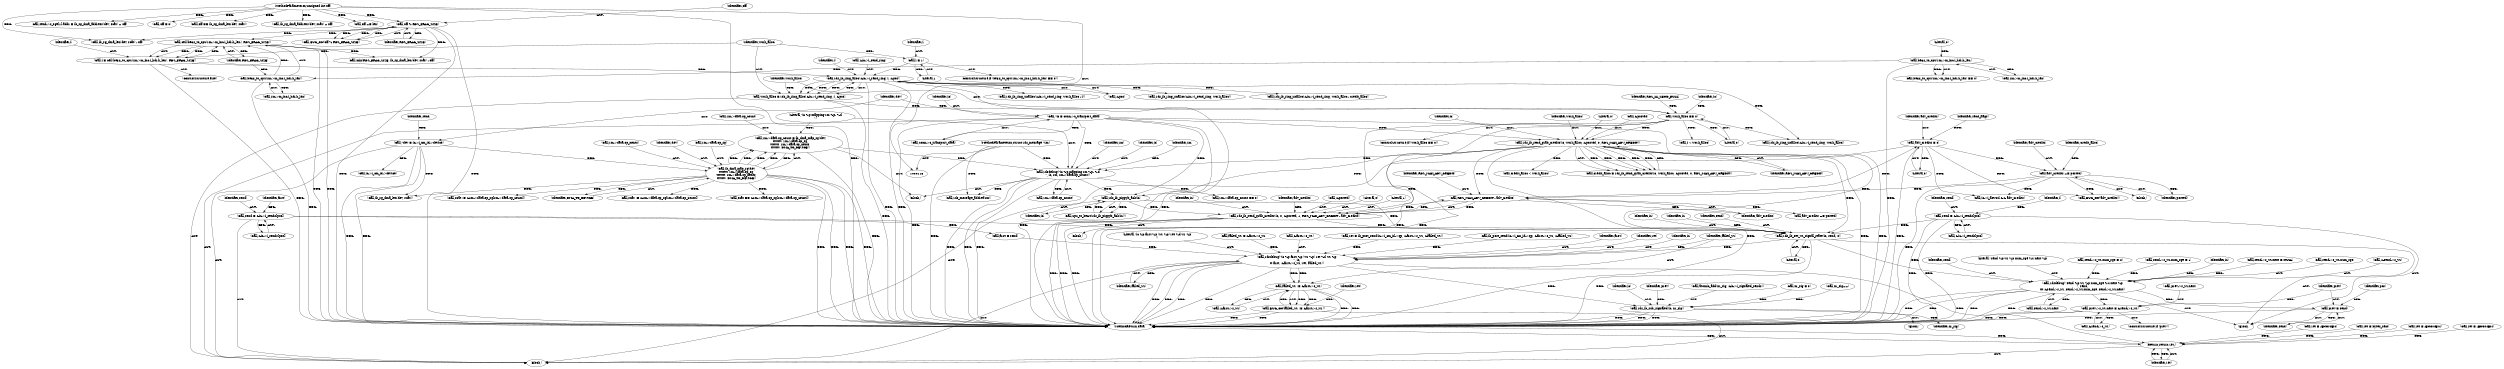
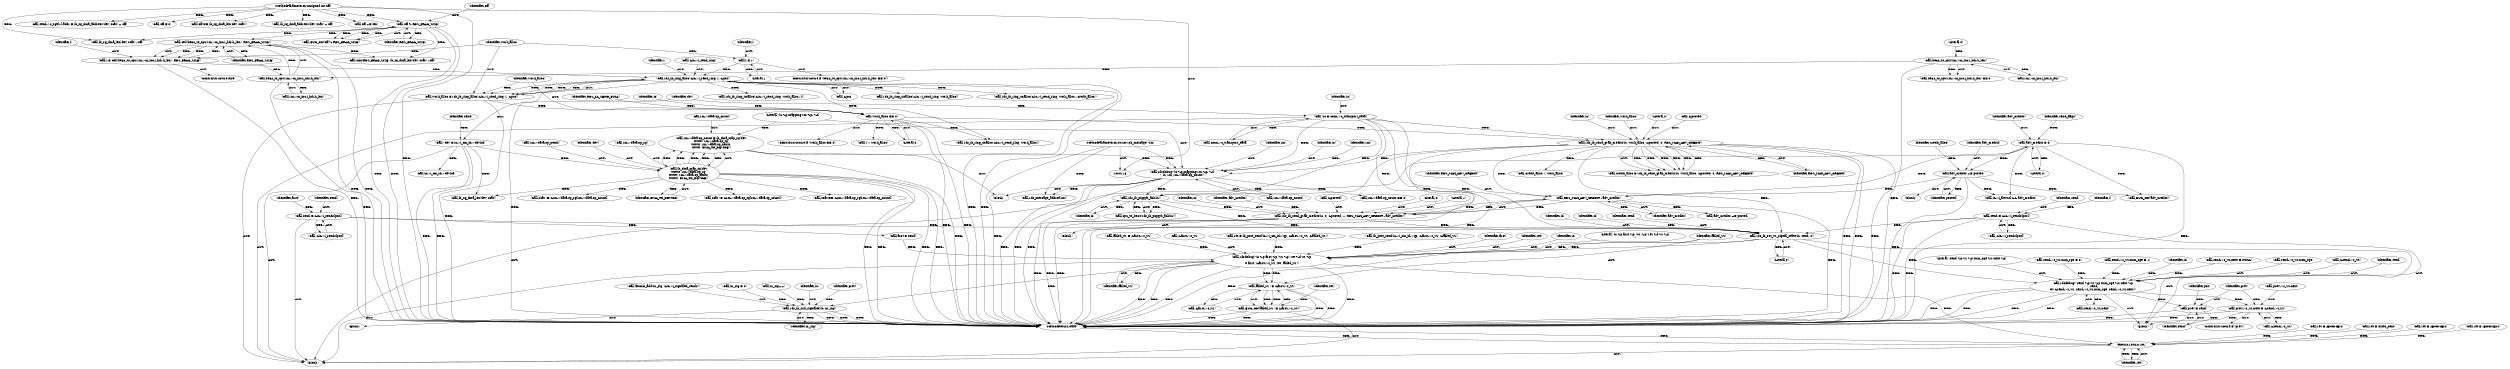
(1100, 207) -> (1138, 207)
none -> (797, 318)
none -> (1602, 319)
